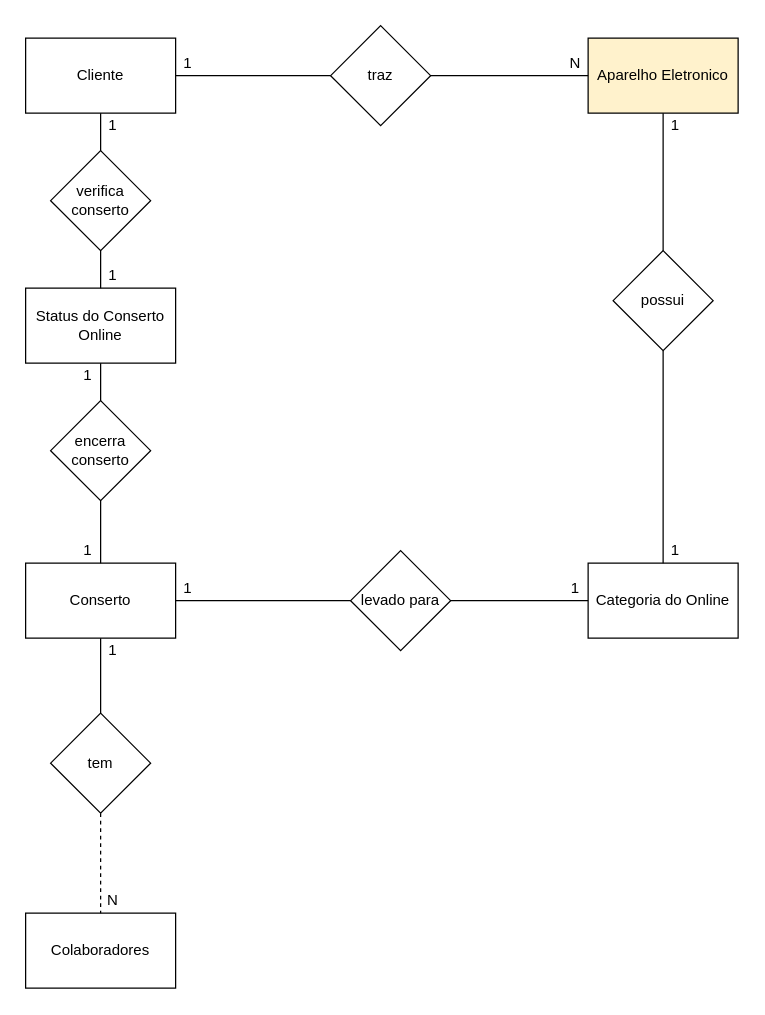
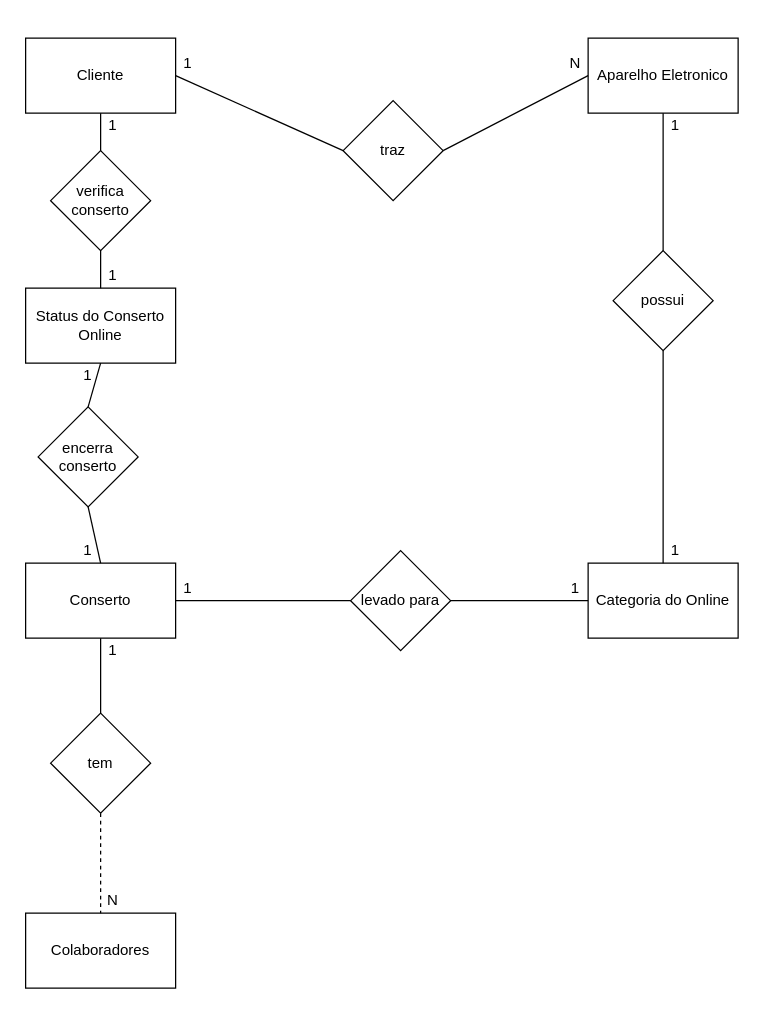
(381, 76) -> (393, 151)
(663, 76) -> (663, 76)
(101, 451) -> (88, 457)
